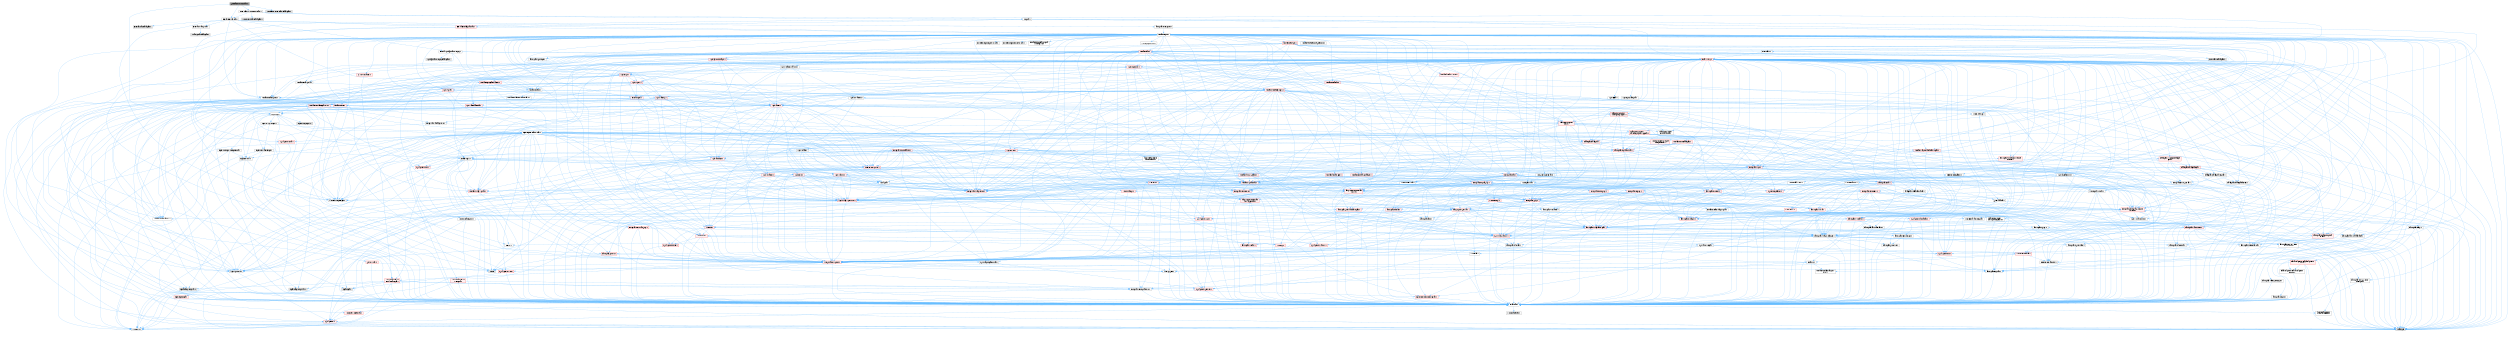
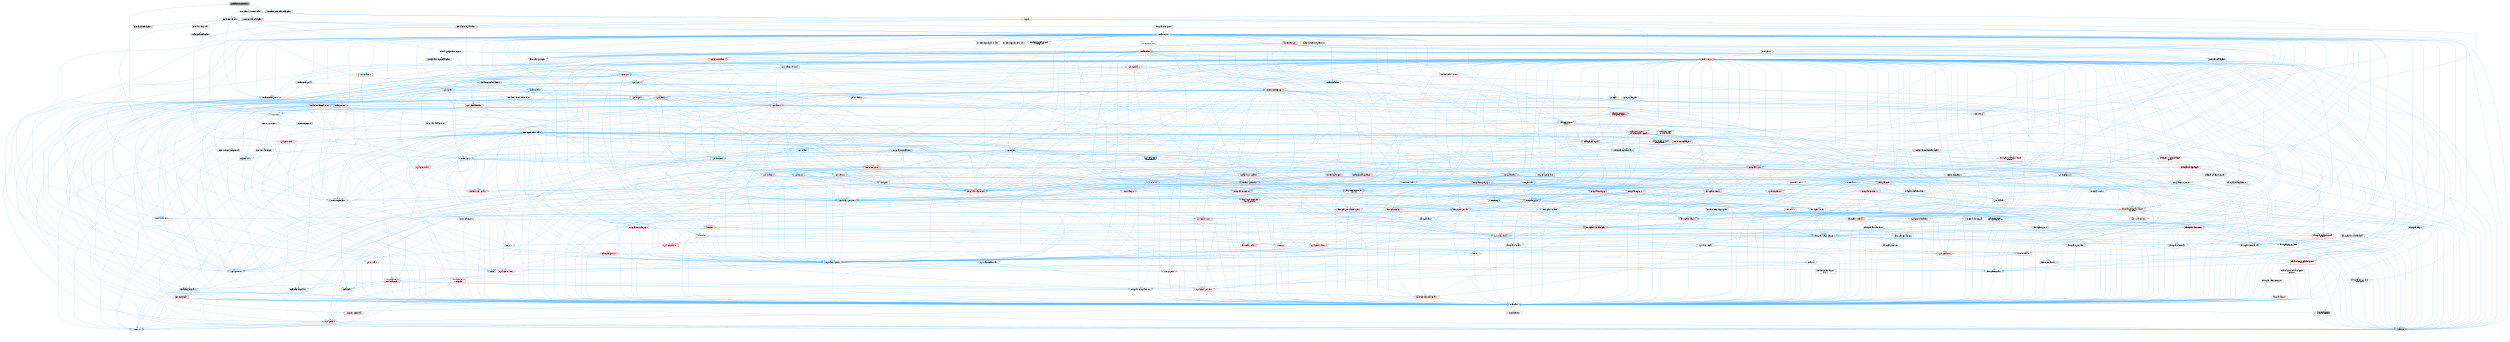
(637, 98) -> (637, 98)
